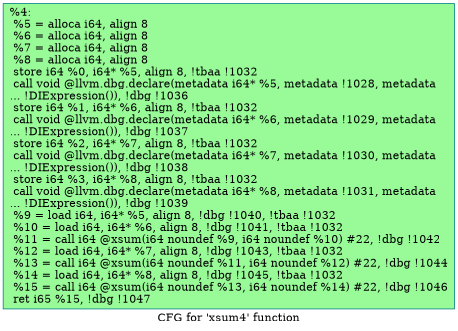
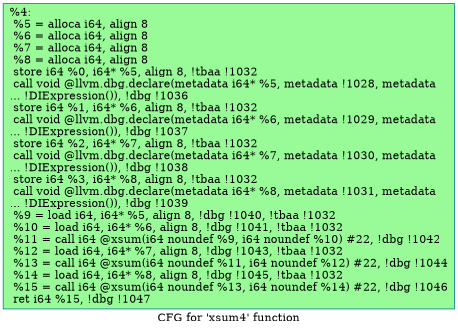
(81, 299) -> (81, 299)
